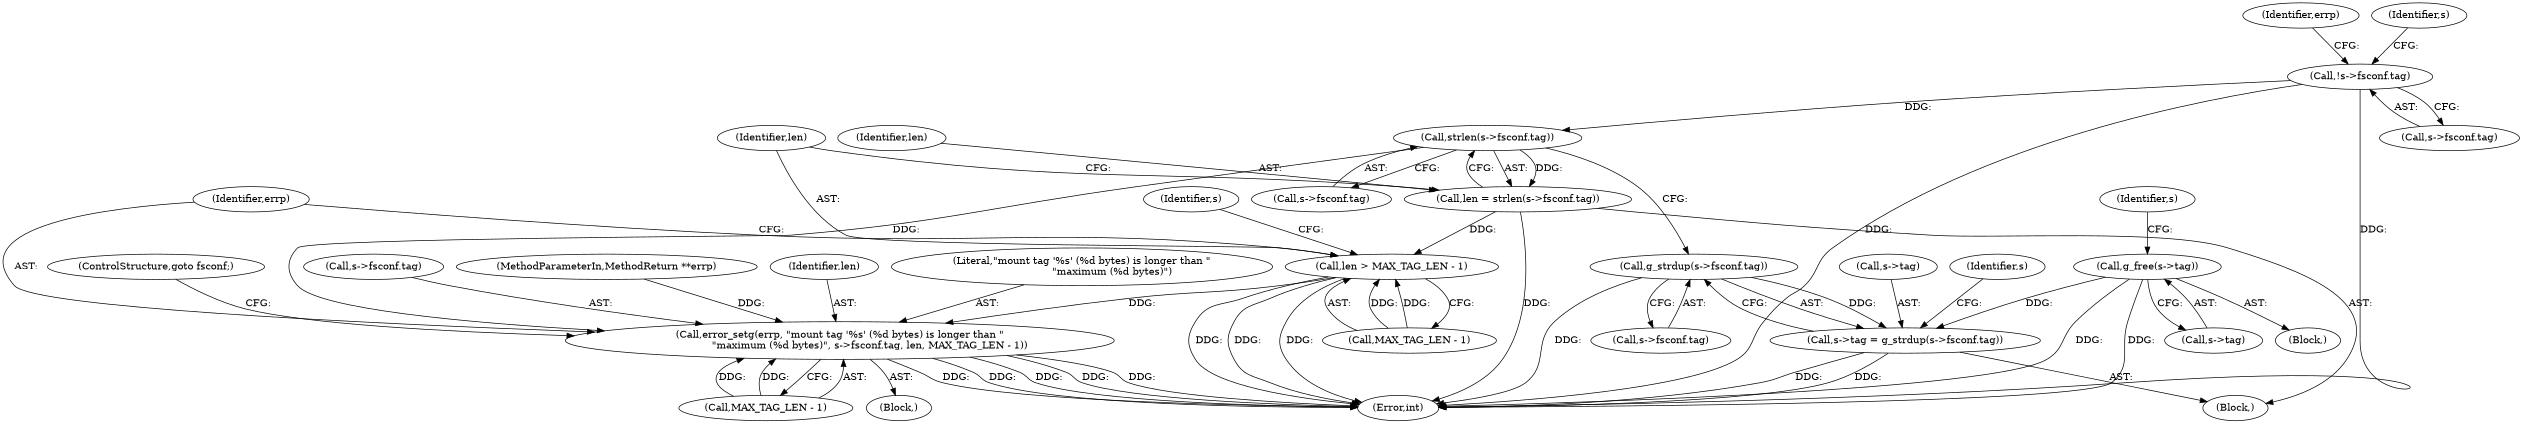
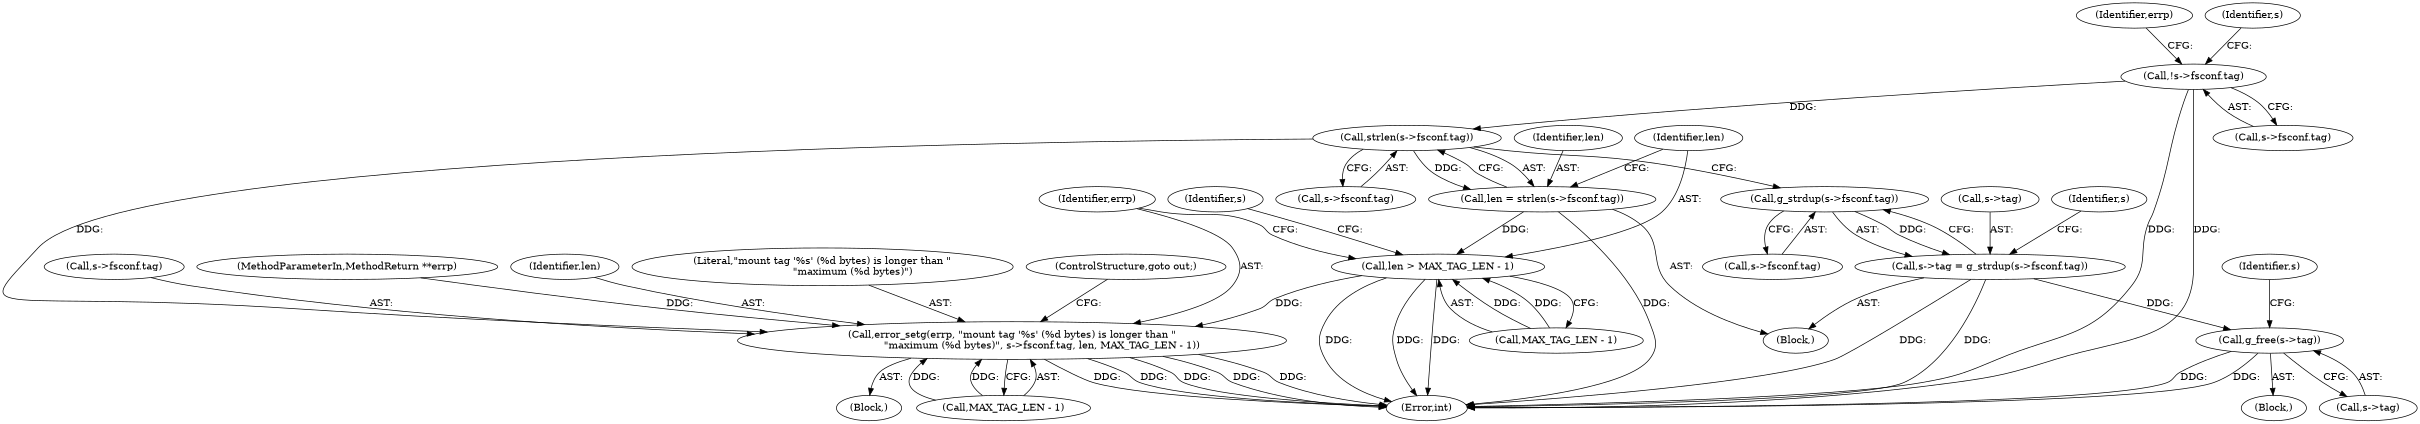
(156, 267) -> (1126, 267)
(2024, 299) -> (2129, 303)
(1542, 346) -> none
